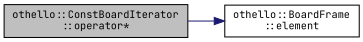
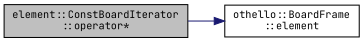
(96, 21) -> (96, 21)
